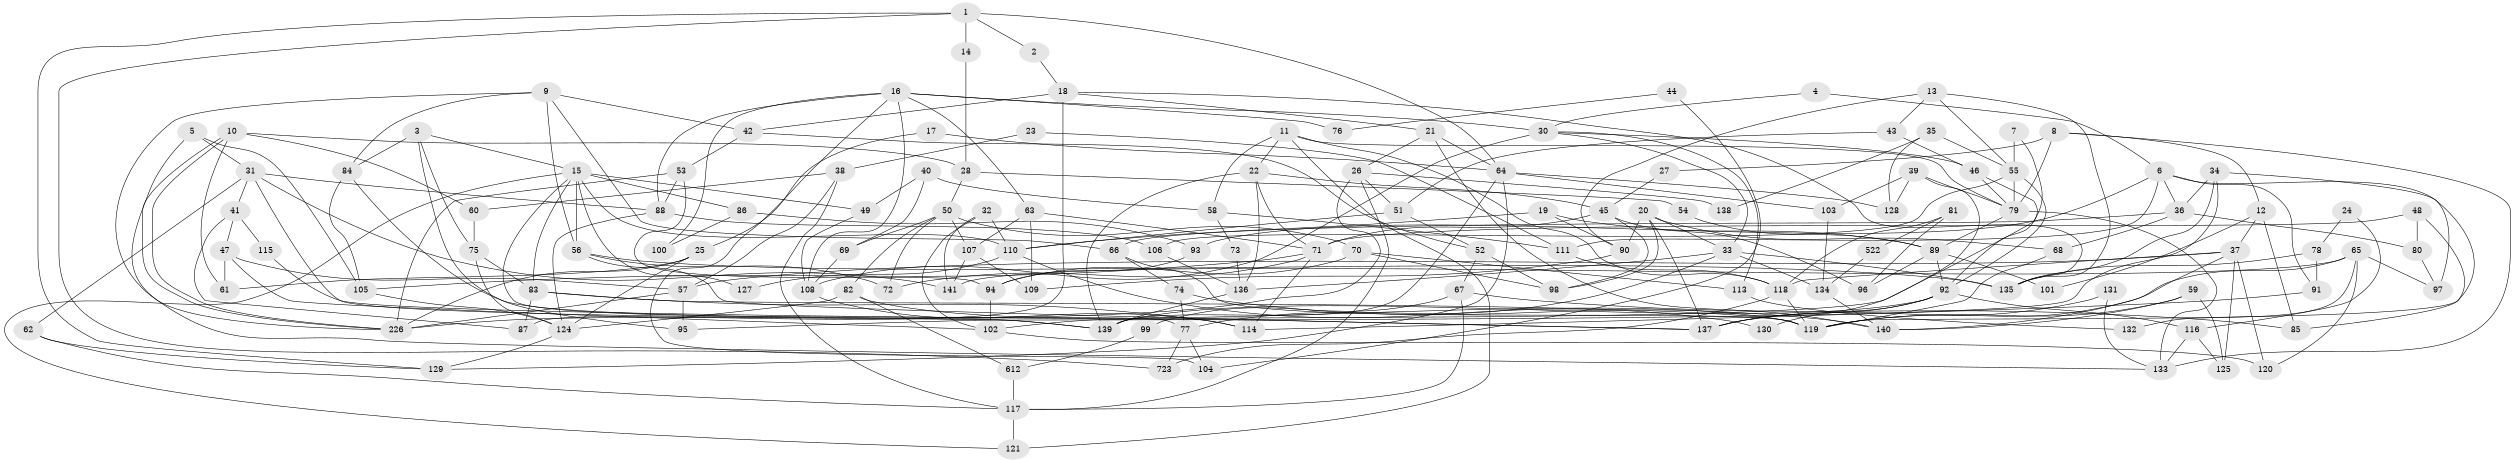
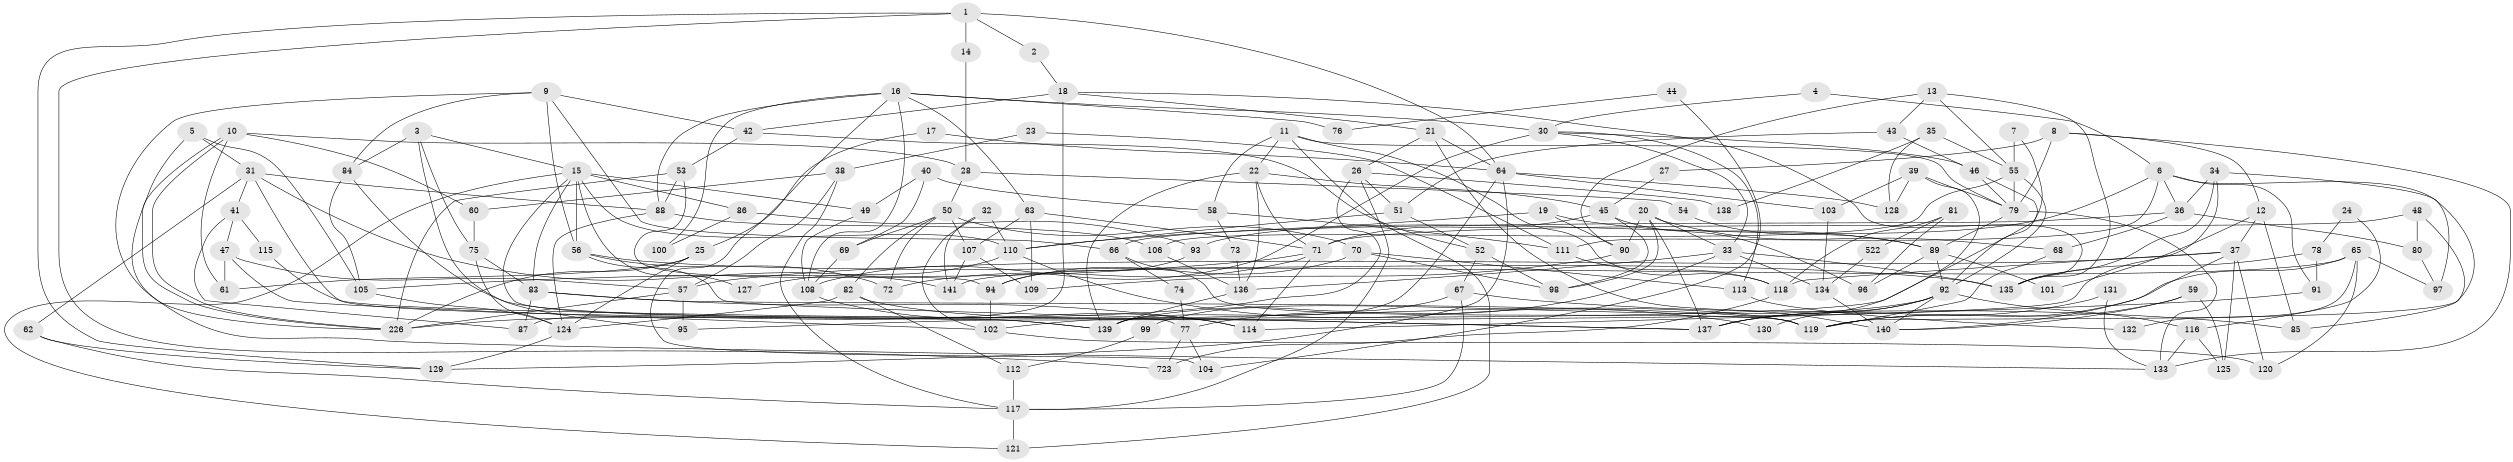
(1796, 310) -> none
(1531, 313) -> (1922, 305)
(1013, 370) -> (1013, 370)
